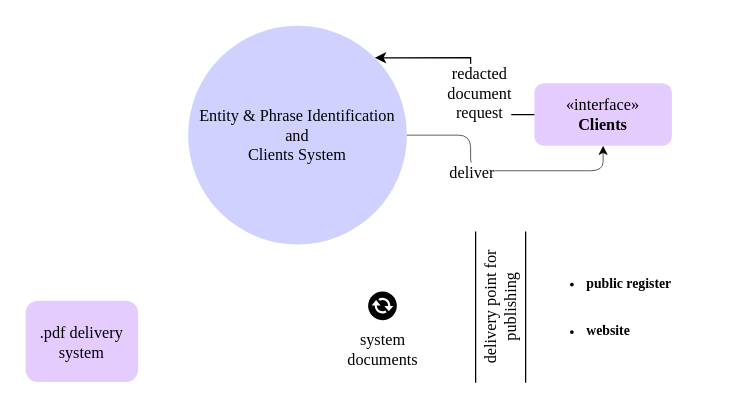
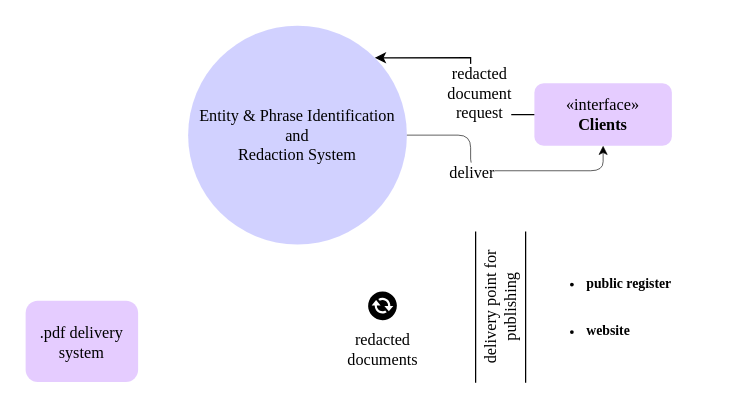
(298, 136) -> (298, 136)
(383, 349) -> (383, 349)
